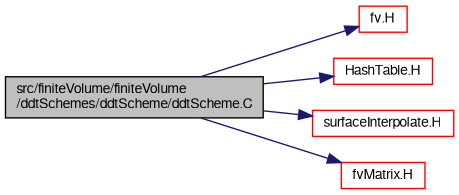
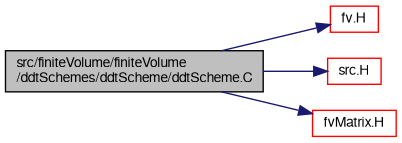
(383, 71) -> none
(383, 123) -> (354, 71)
